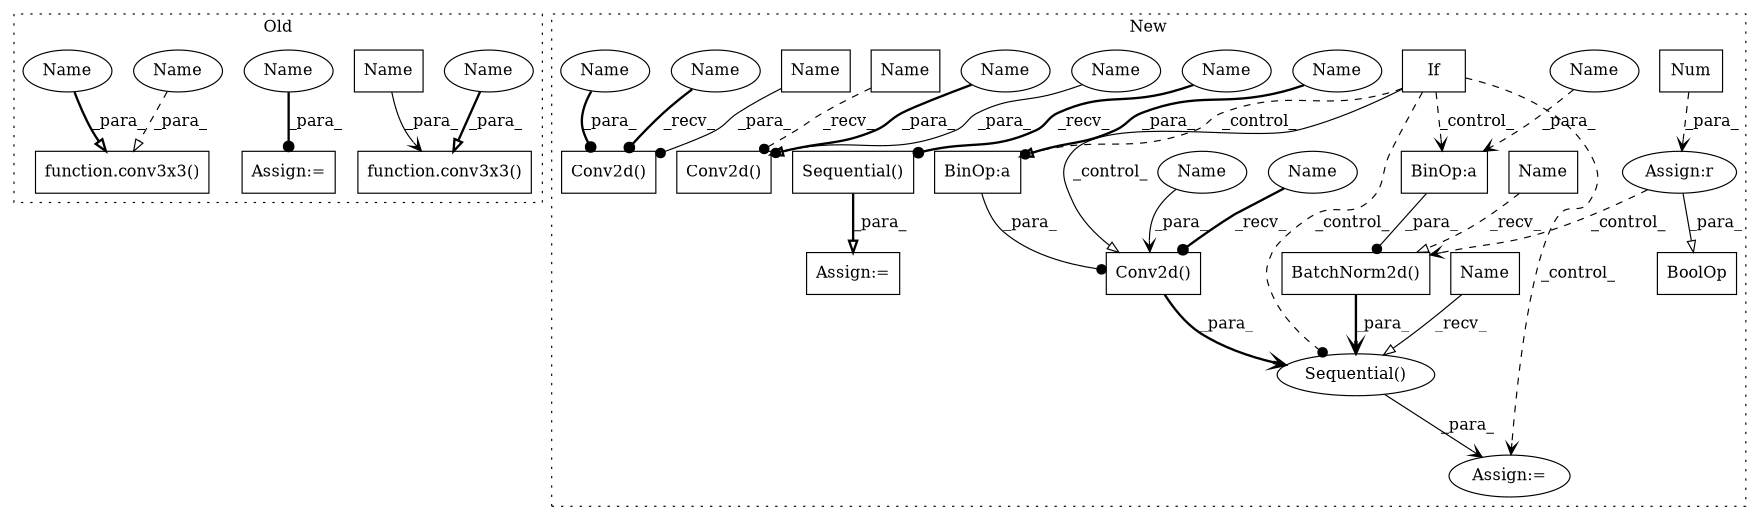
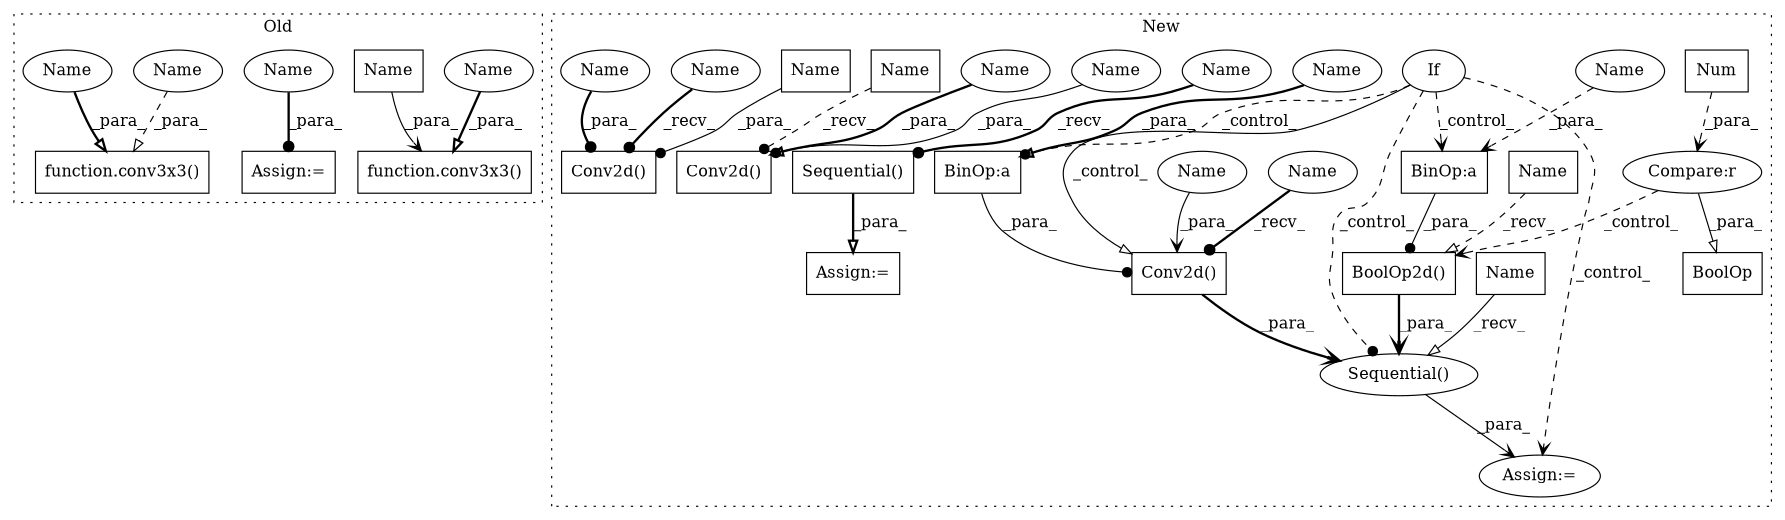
(1434, 71) -> (1434, 71)
(1679, 172) -> (1692, 172)
(1356, 274) -> (1399, 274)
